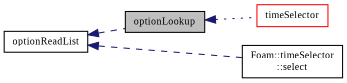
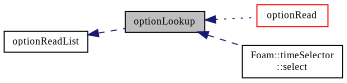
(292, 16) -> (292, 16)
(170, 52) -> (225, 41)
